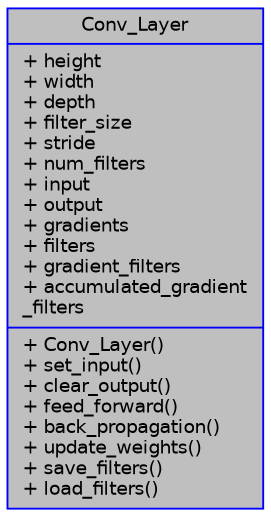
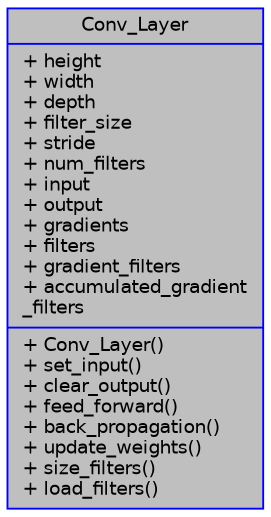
(93, 469) -> (90, 469)
